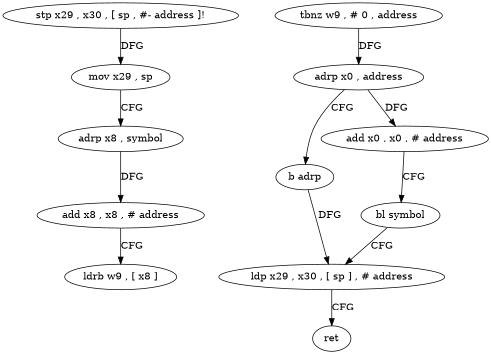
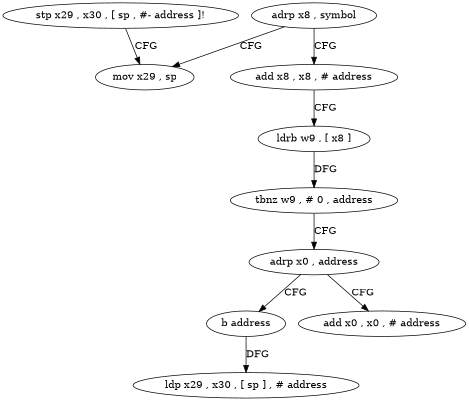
(132, 46) -> (146, 46)
(370, 46) -> (325, 231)
(121, 104) -> (232, 46)
(397, 108) -> (363, 293)
none -> (314, 166)
(132, 177) -> (325, 46)
(305, 177) -> (246, 324)
(400, 215) -> none
(332, 339) -> none
